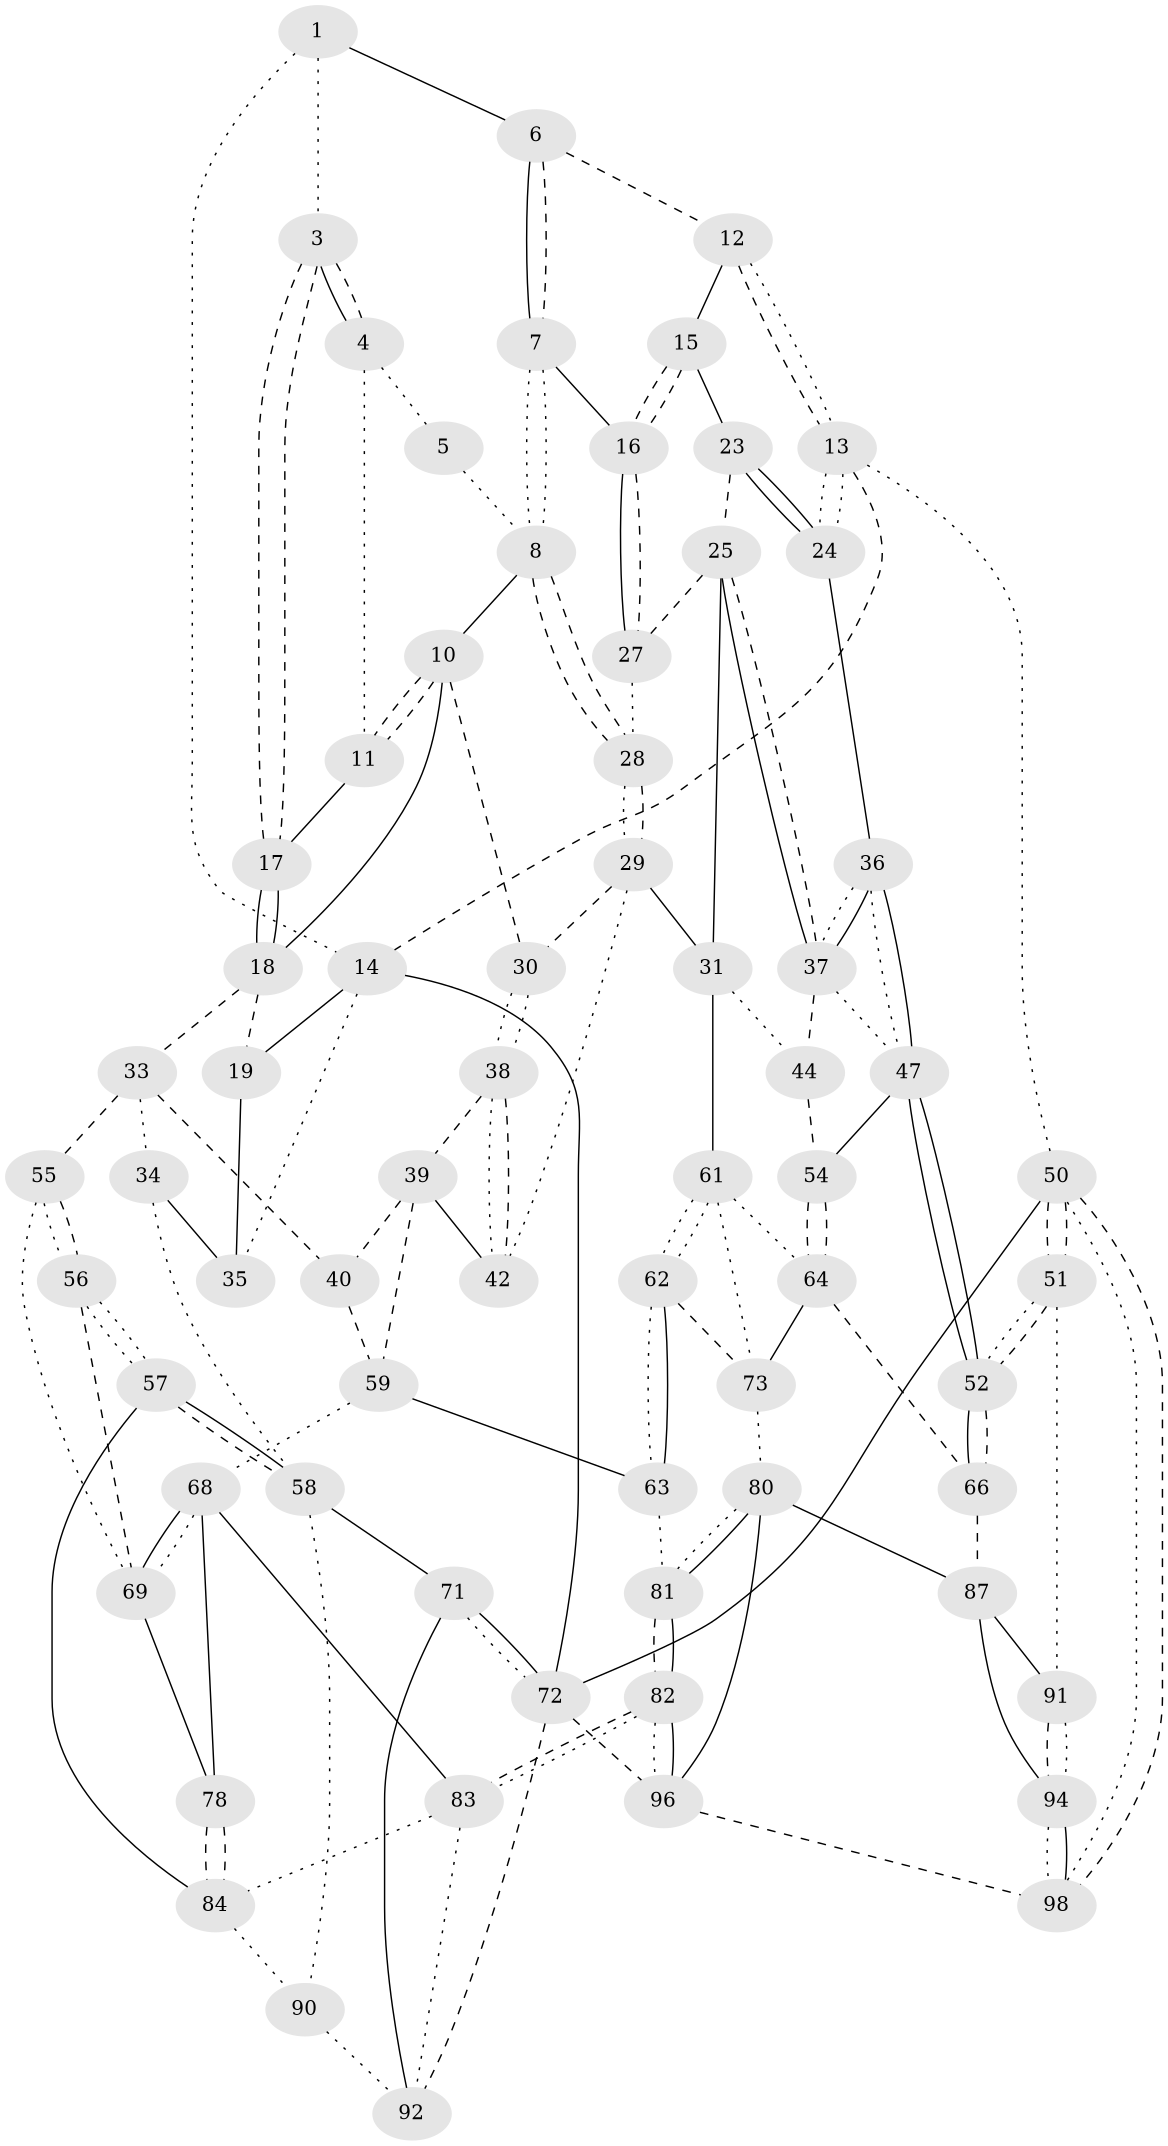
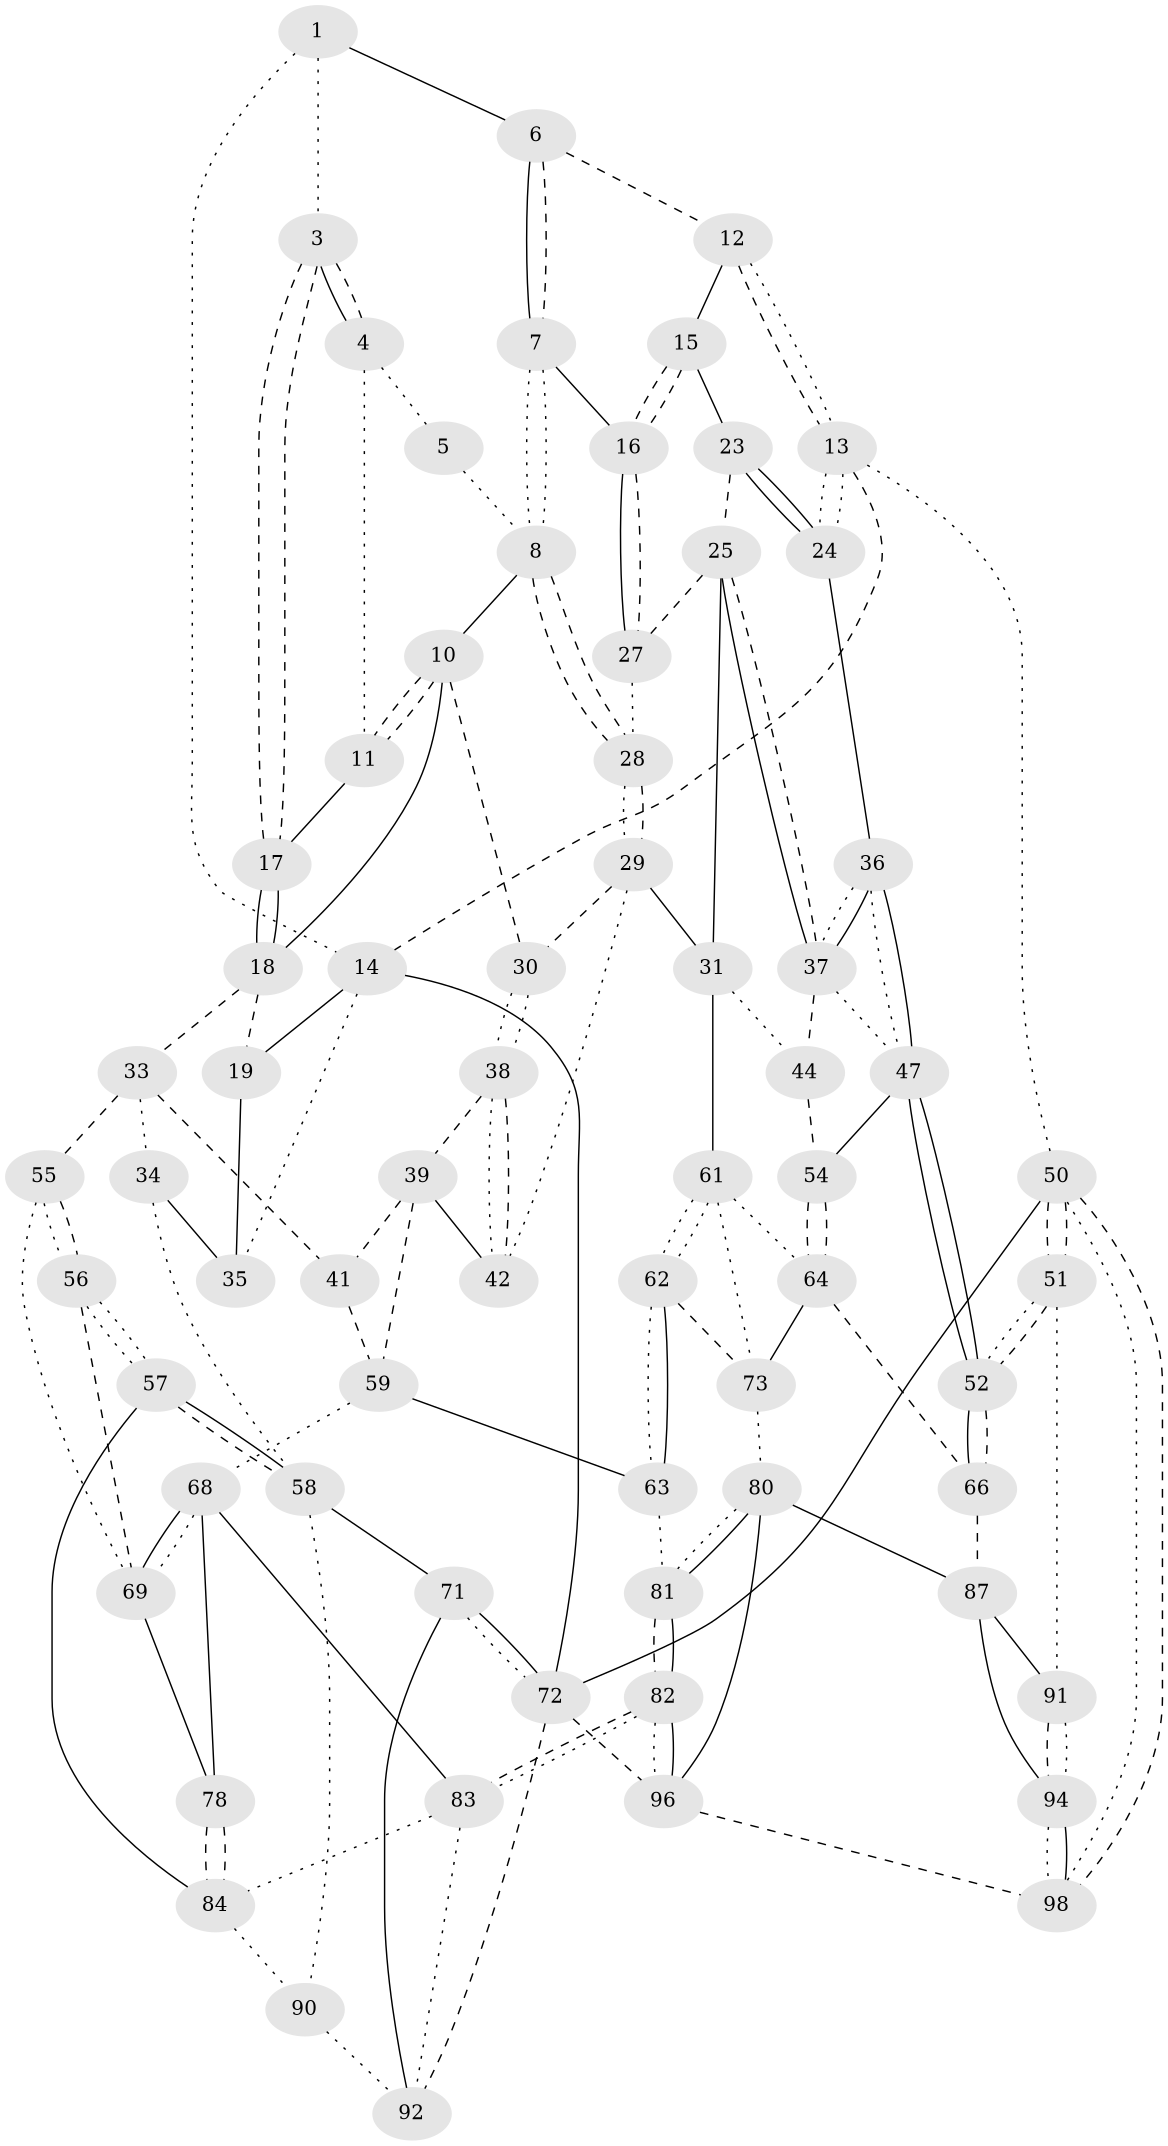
(340, 1281) -> (340, 1281)
